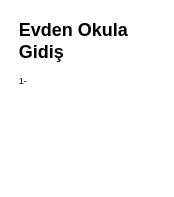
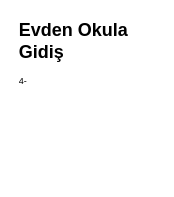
(56, 19) -> (56, 19)
